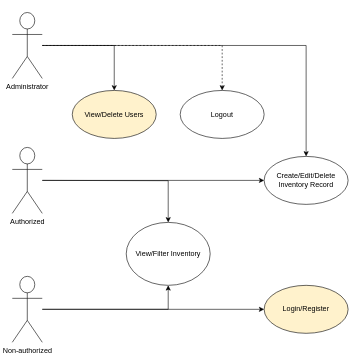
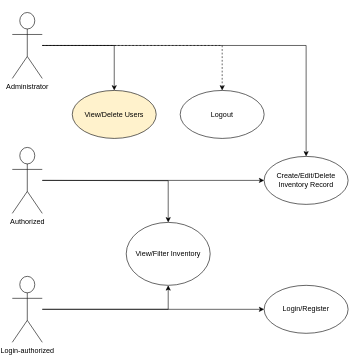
(306, 309) -> (306, 309)
(28, 351) -> (28, 351)
